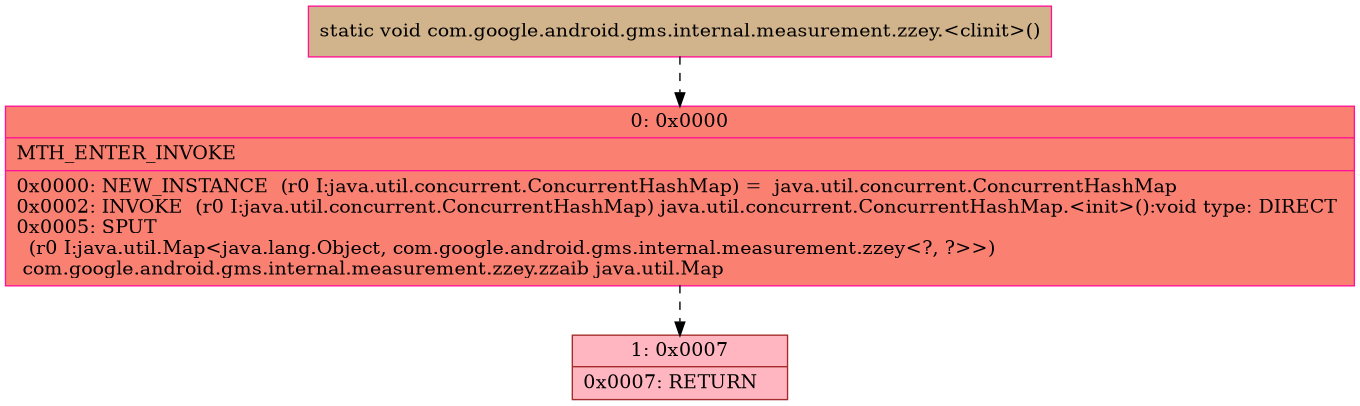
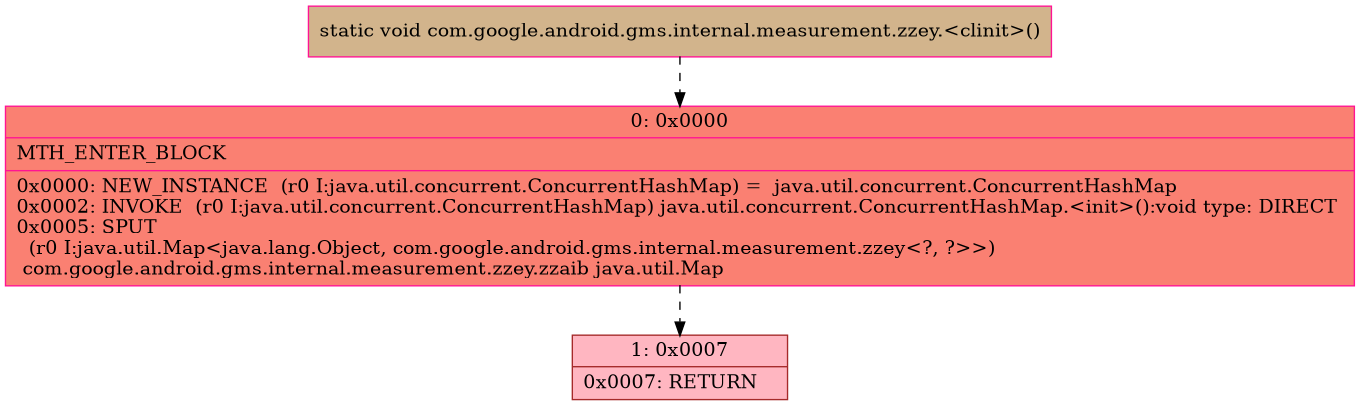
(127, 154) -> (122, 154)
